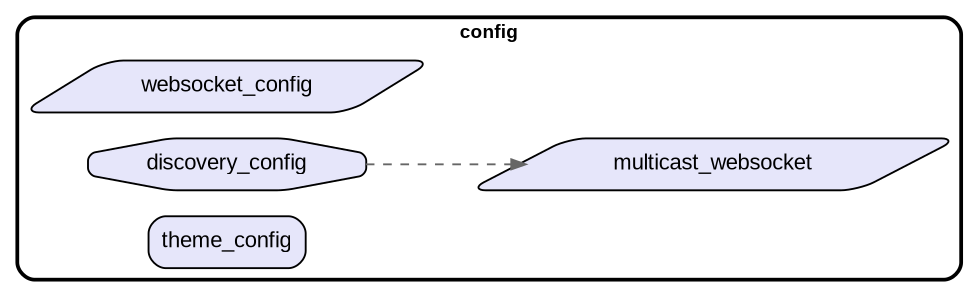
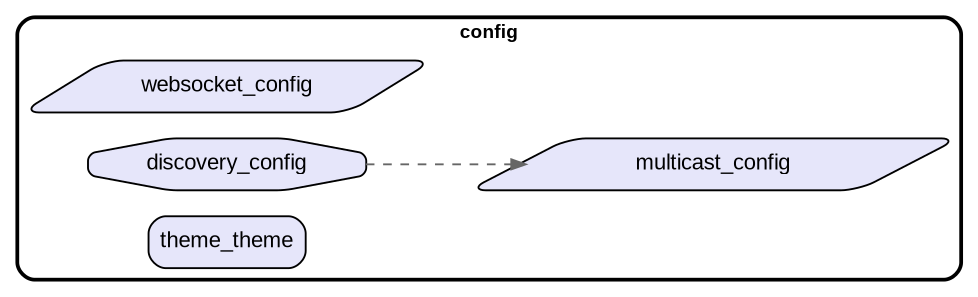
(713, 164) -> (713, 164)
(227, 242) -> (227, 242)
